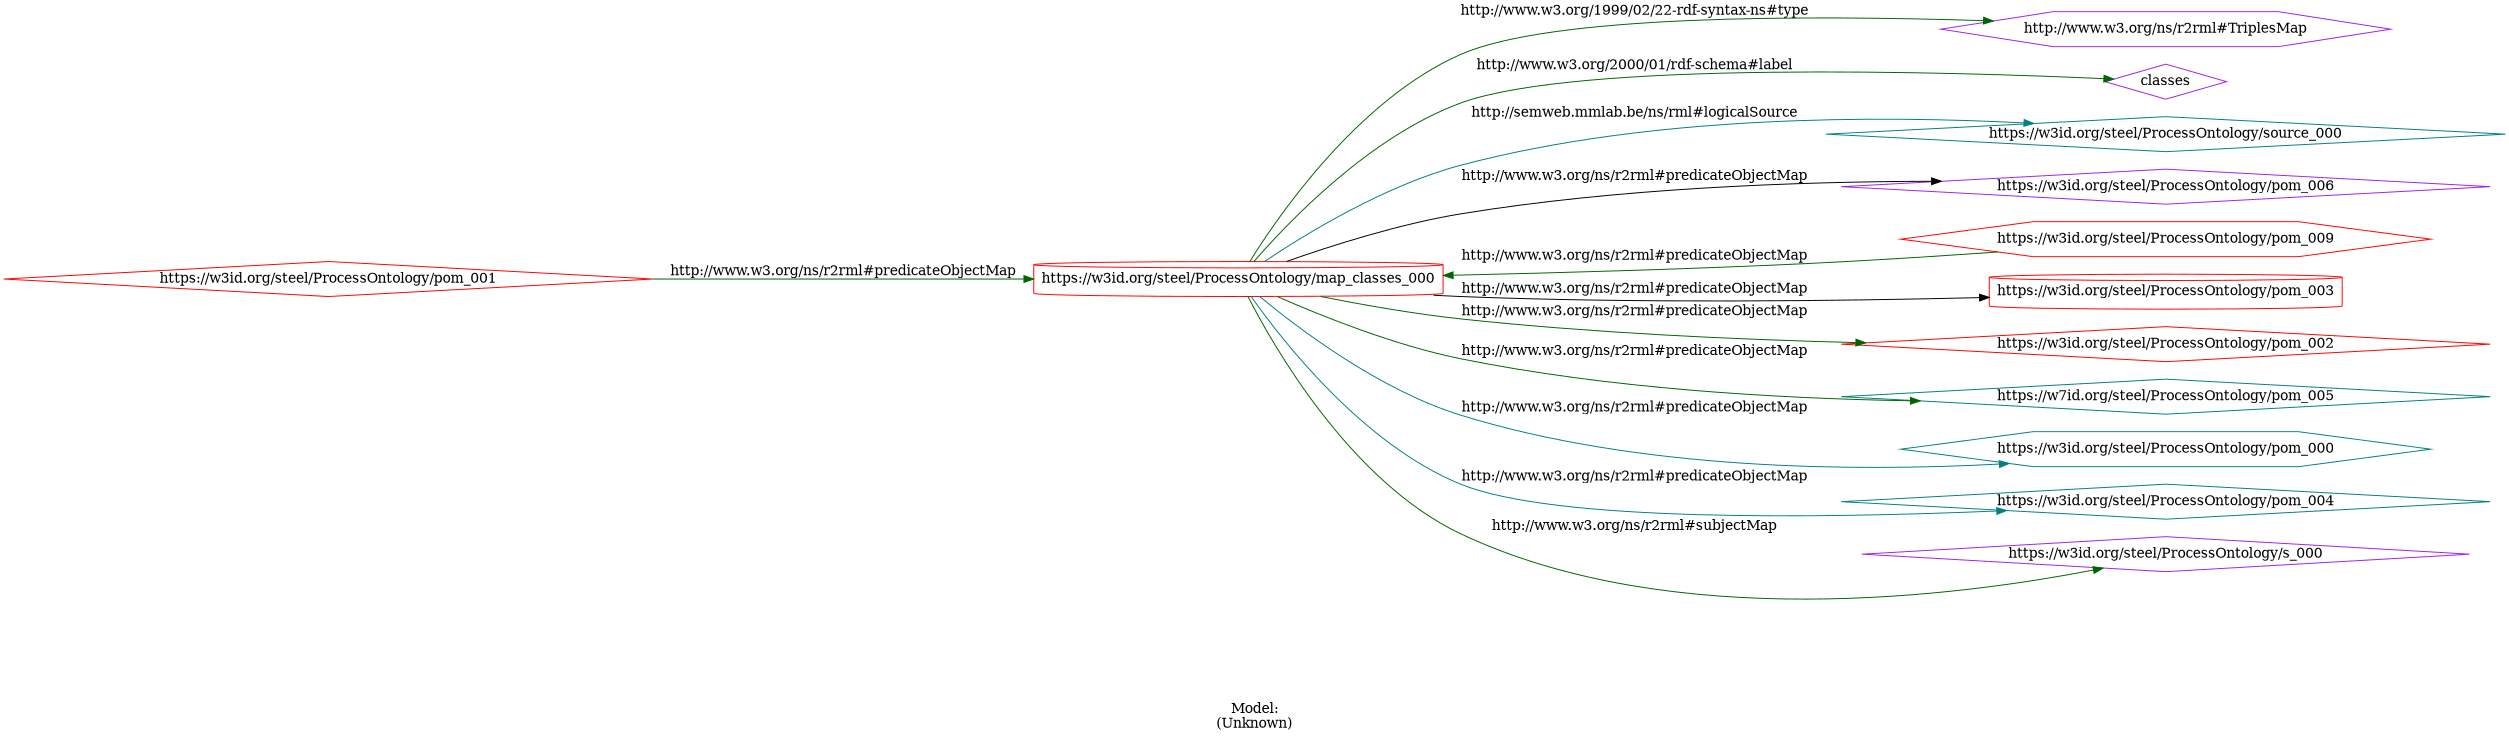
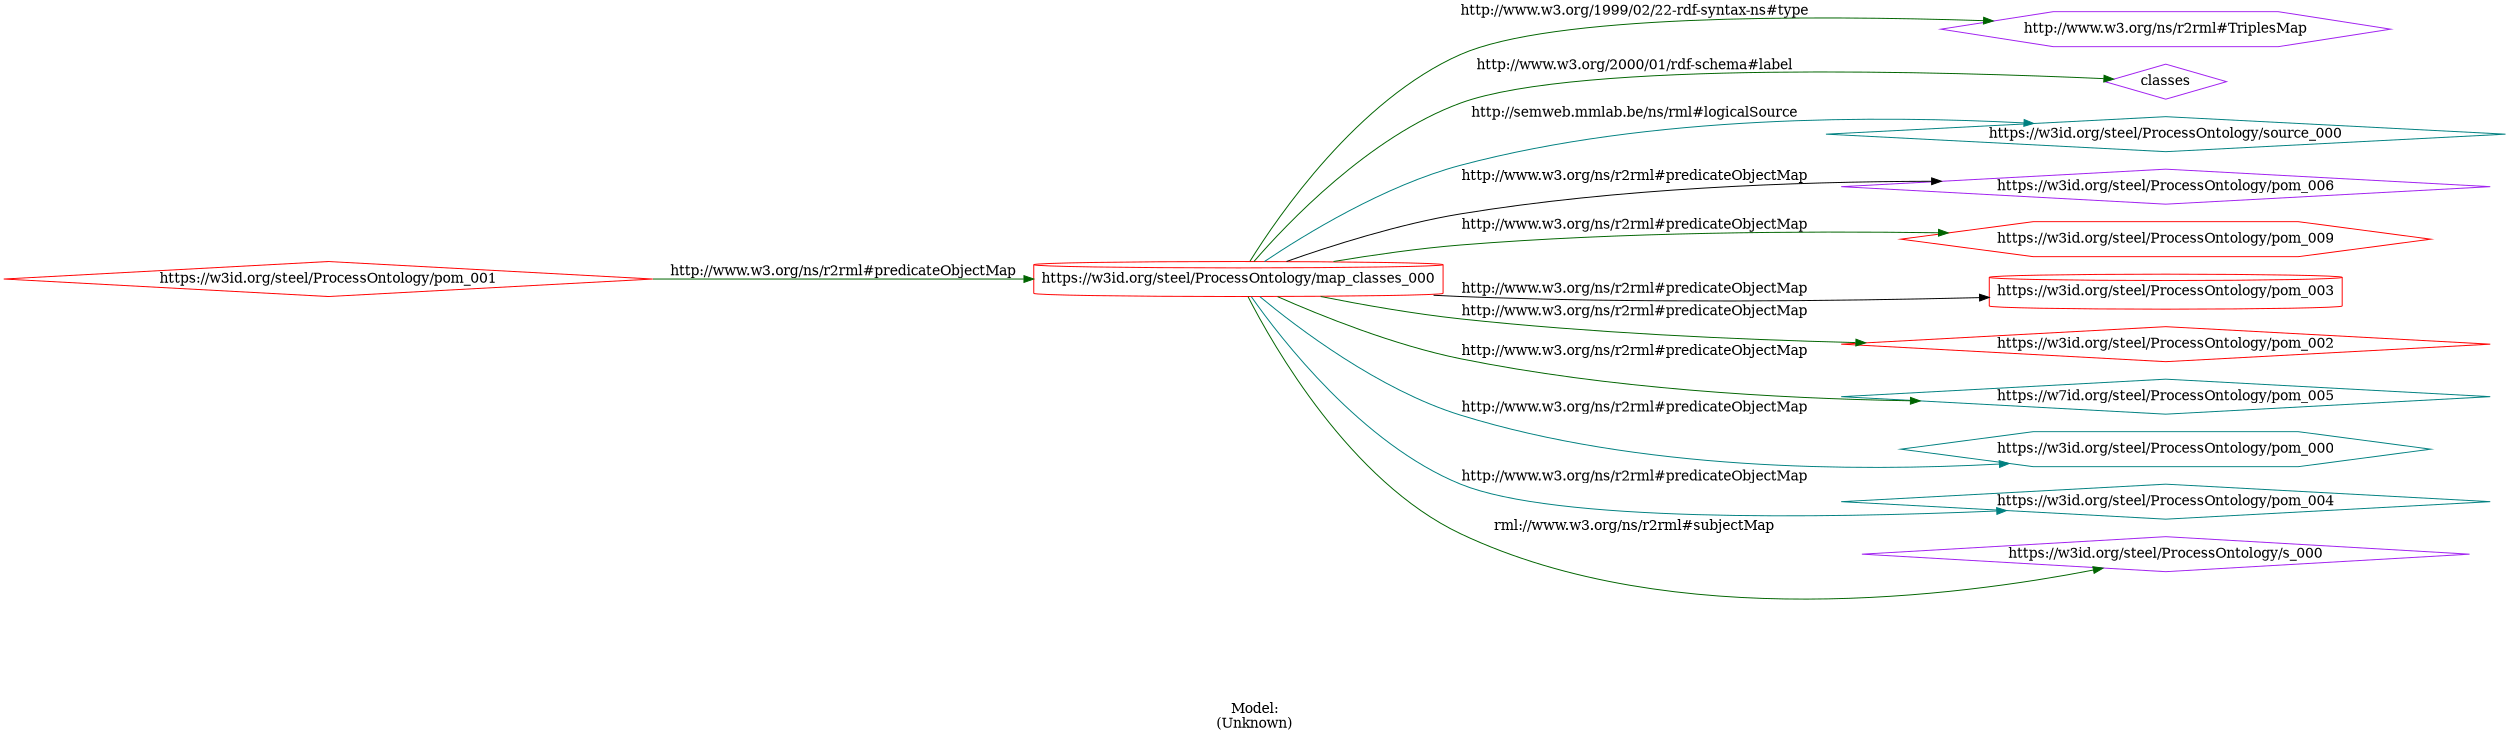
(1726, 267) -> (1635, 235)
(1635, 526) -> (1635, 526)
